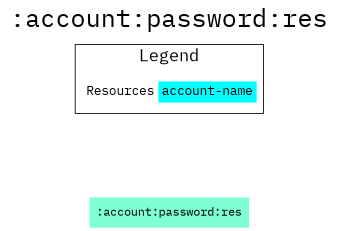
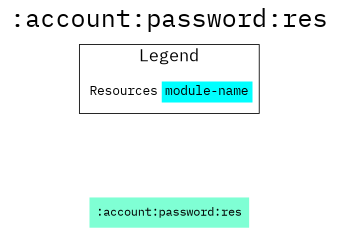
(208, 91) -> (207, 91)
